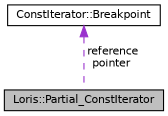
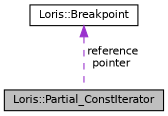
(84, 15) -> (84, 15)
